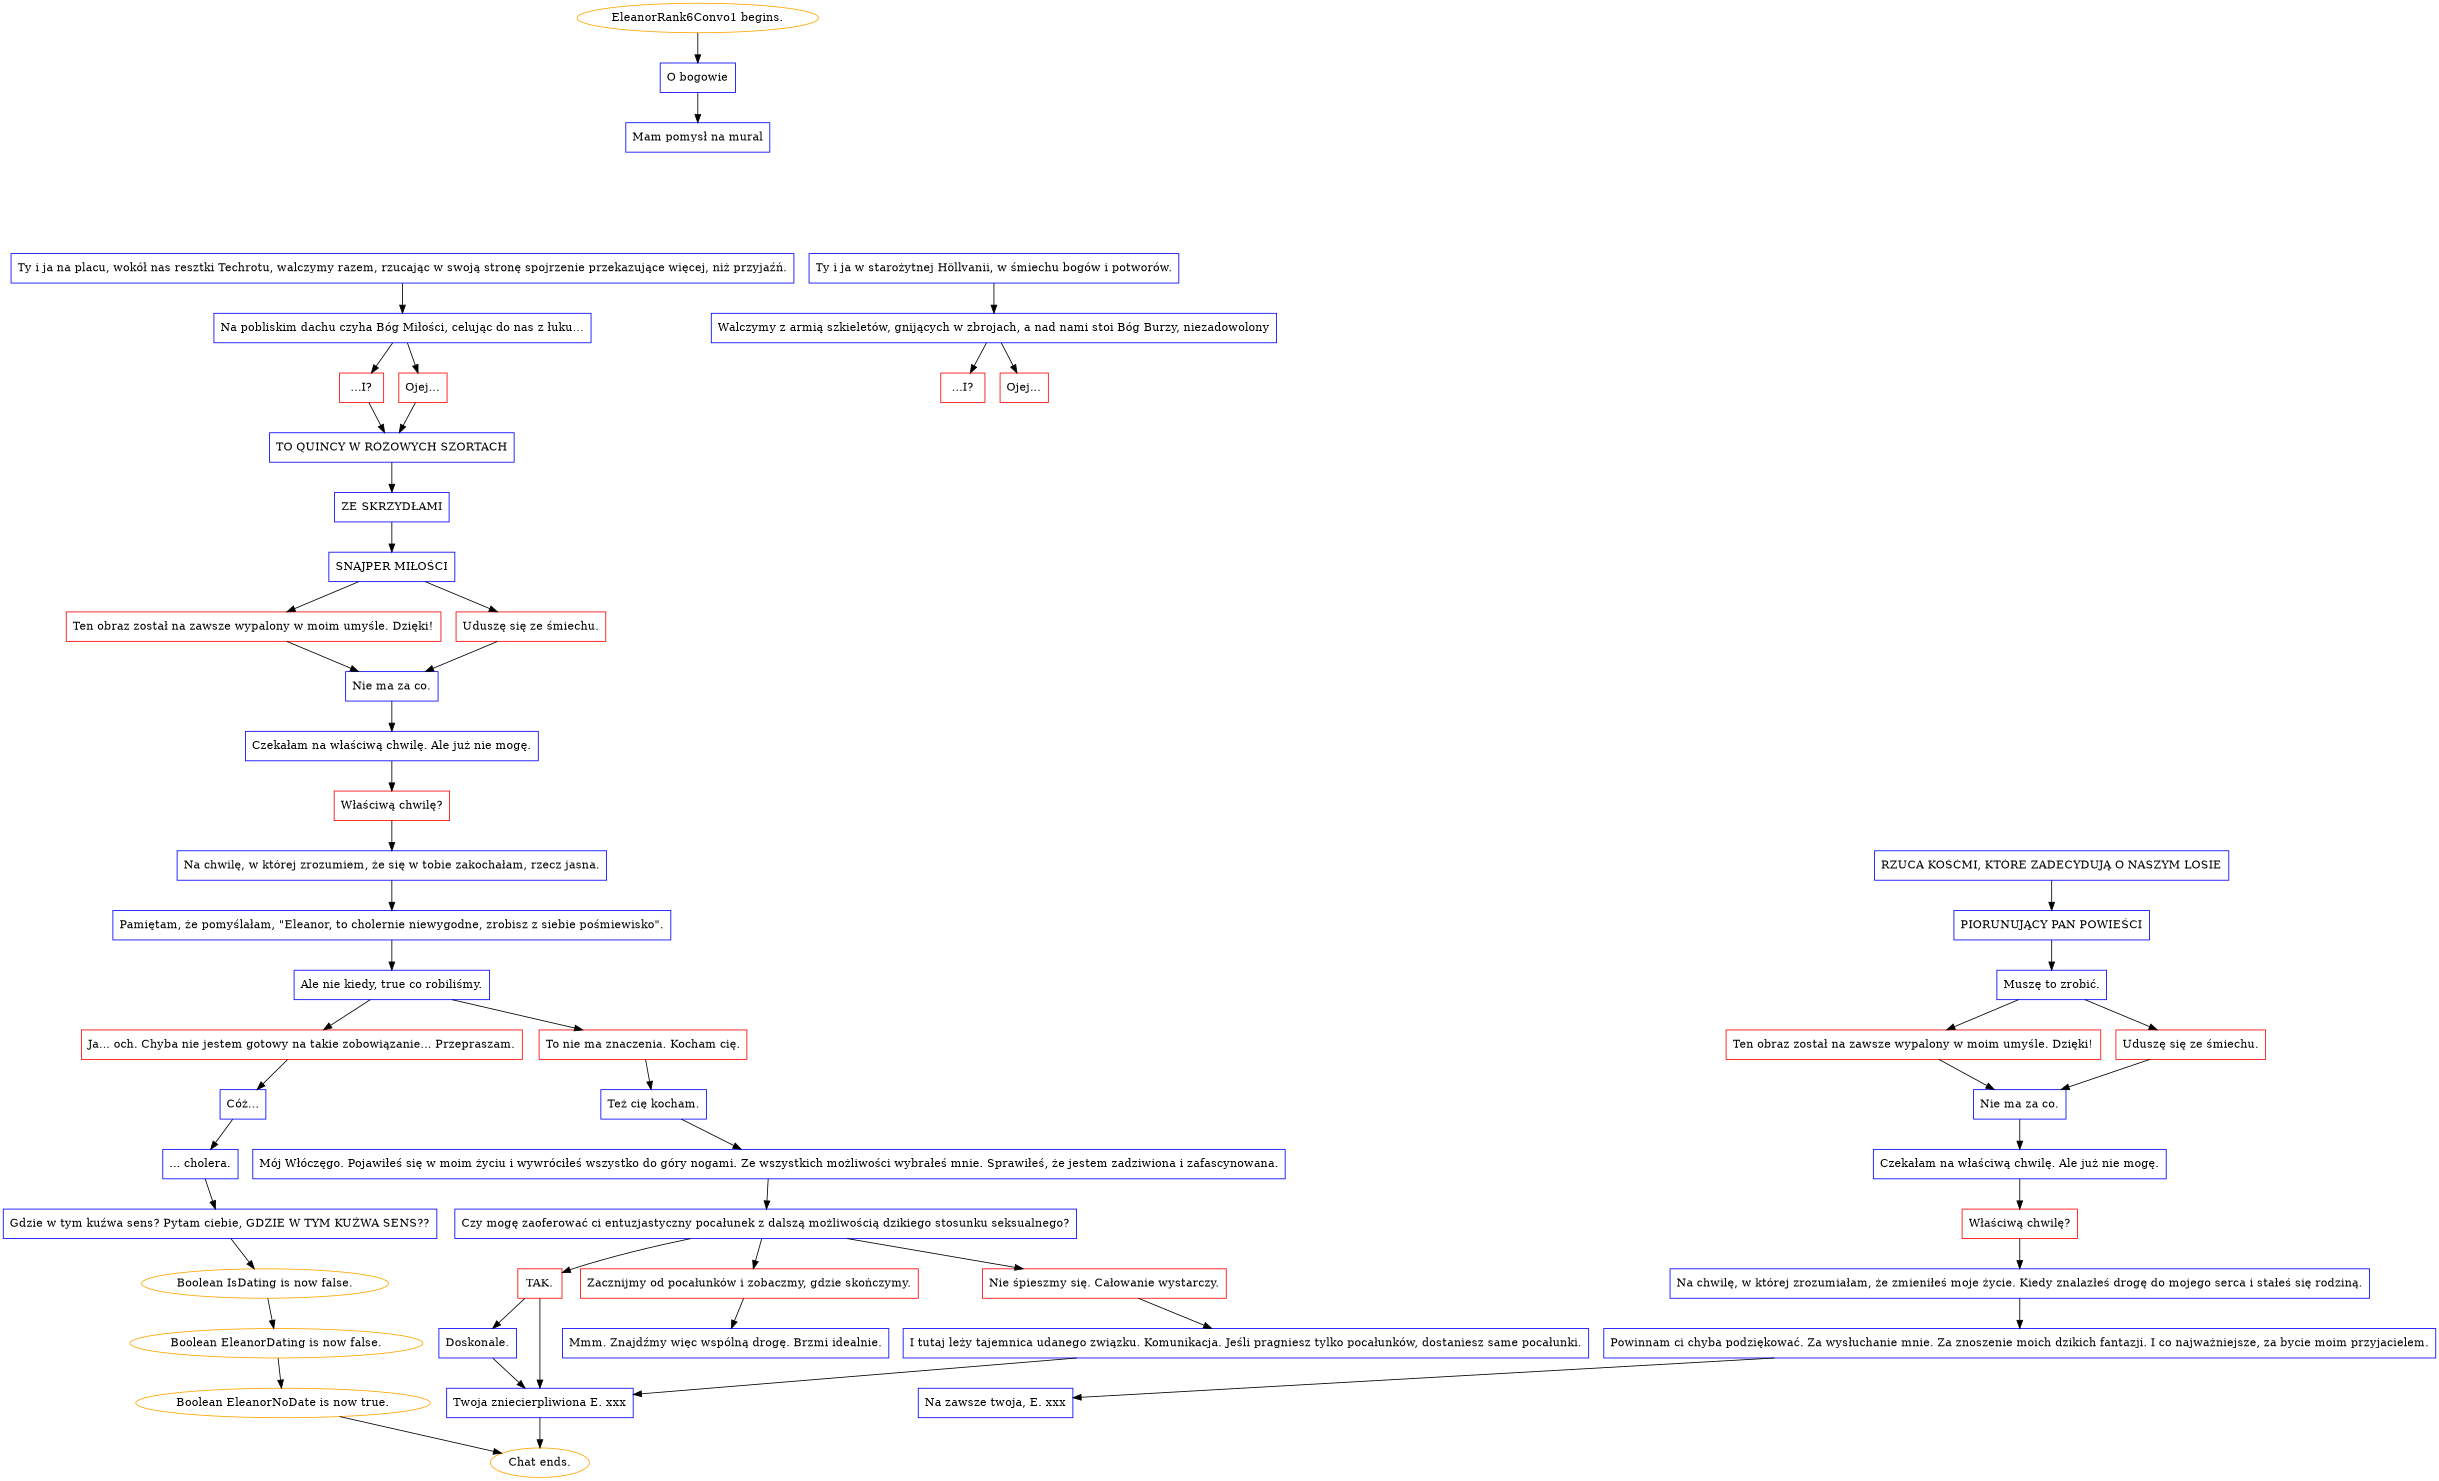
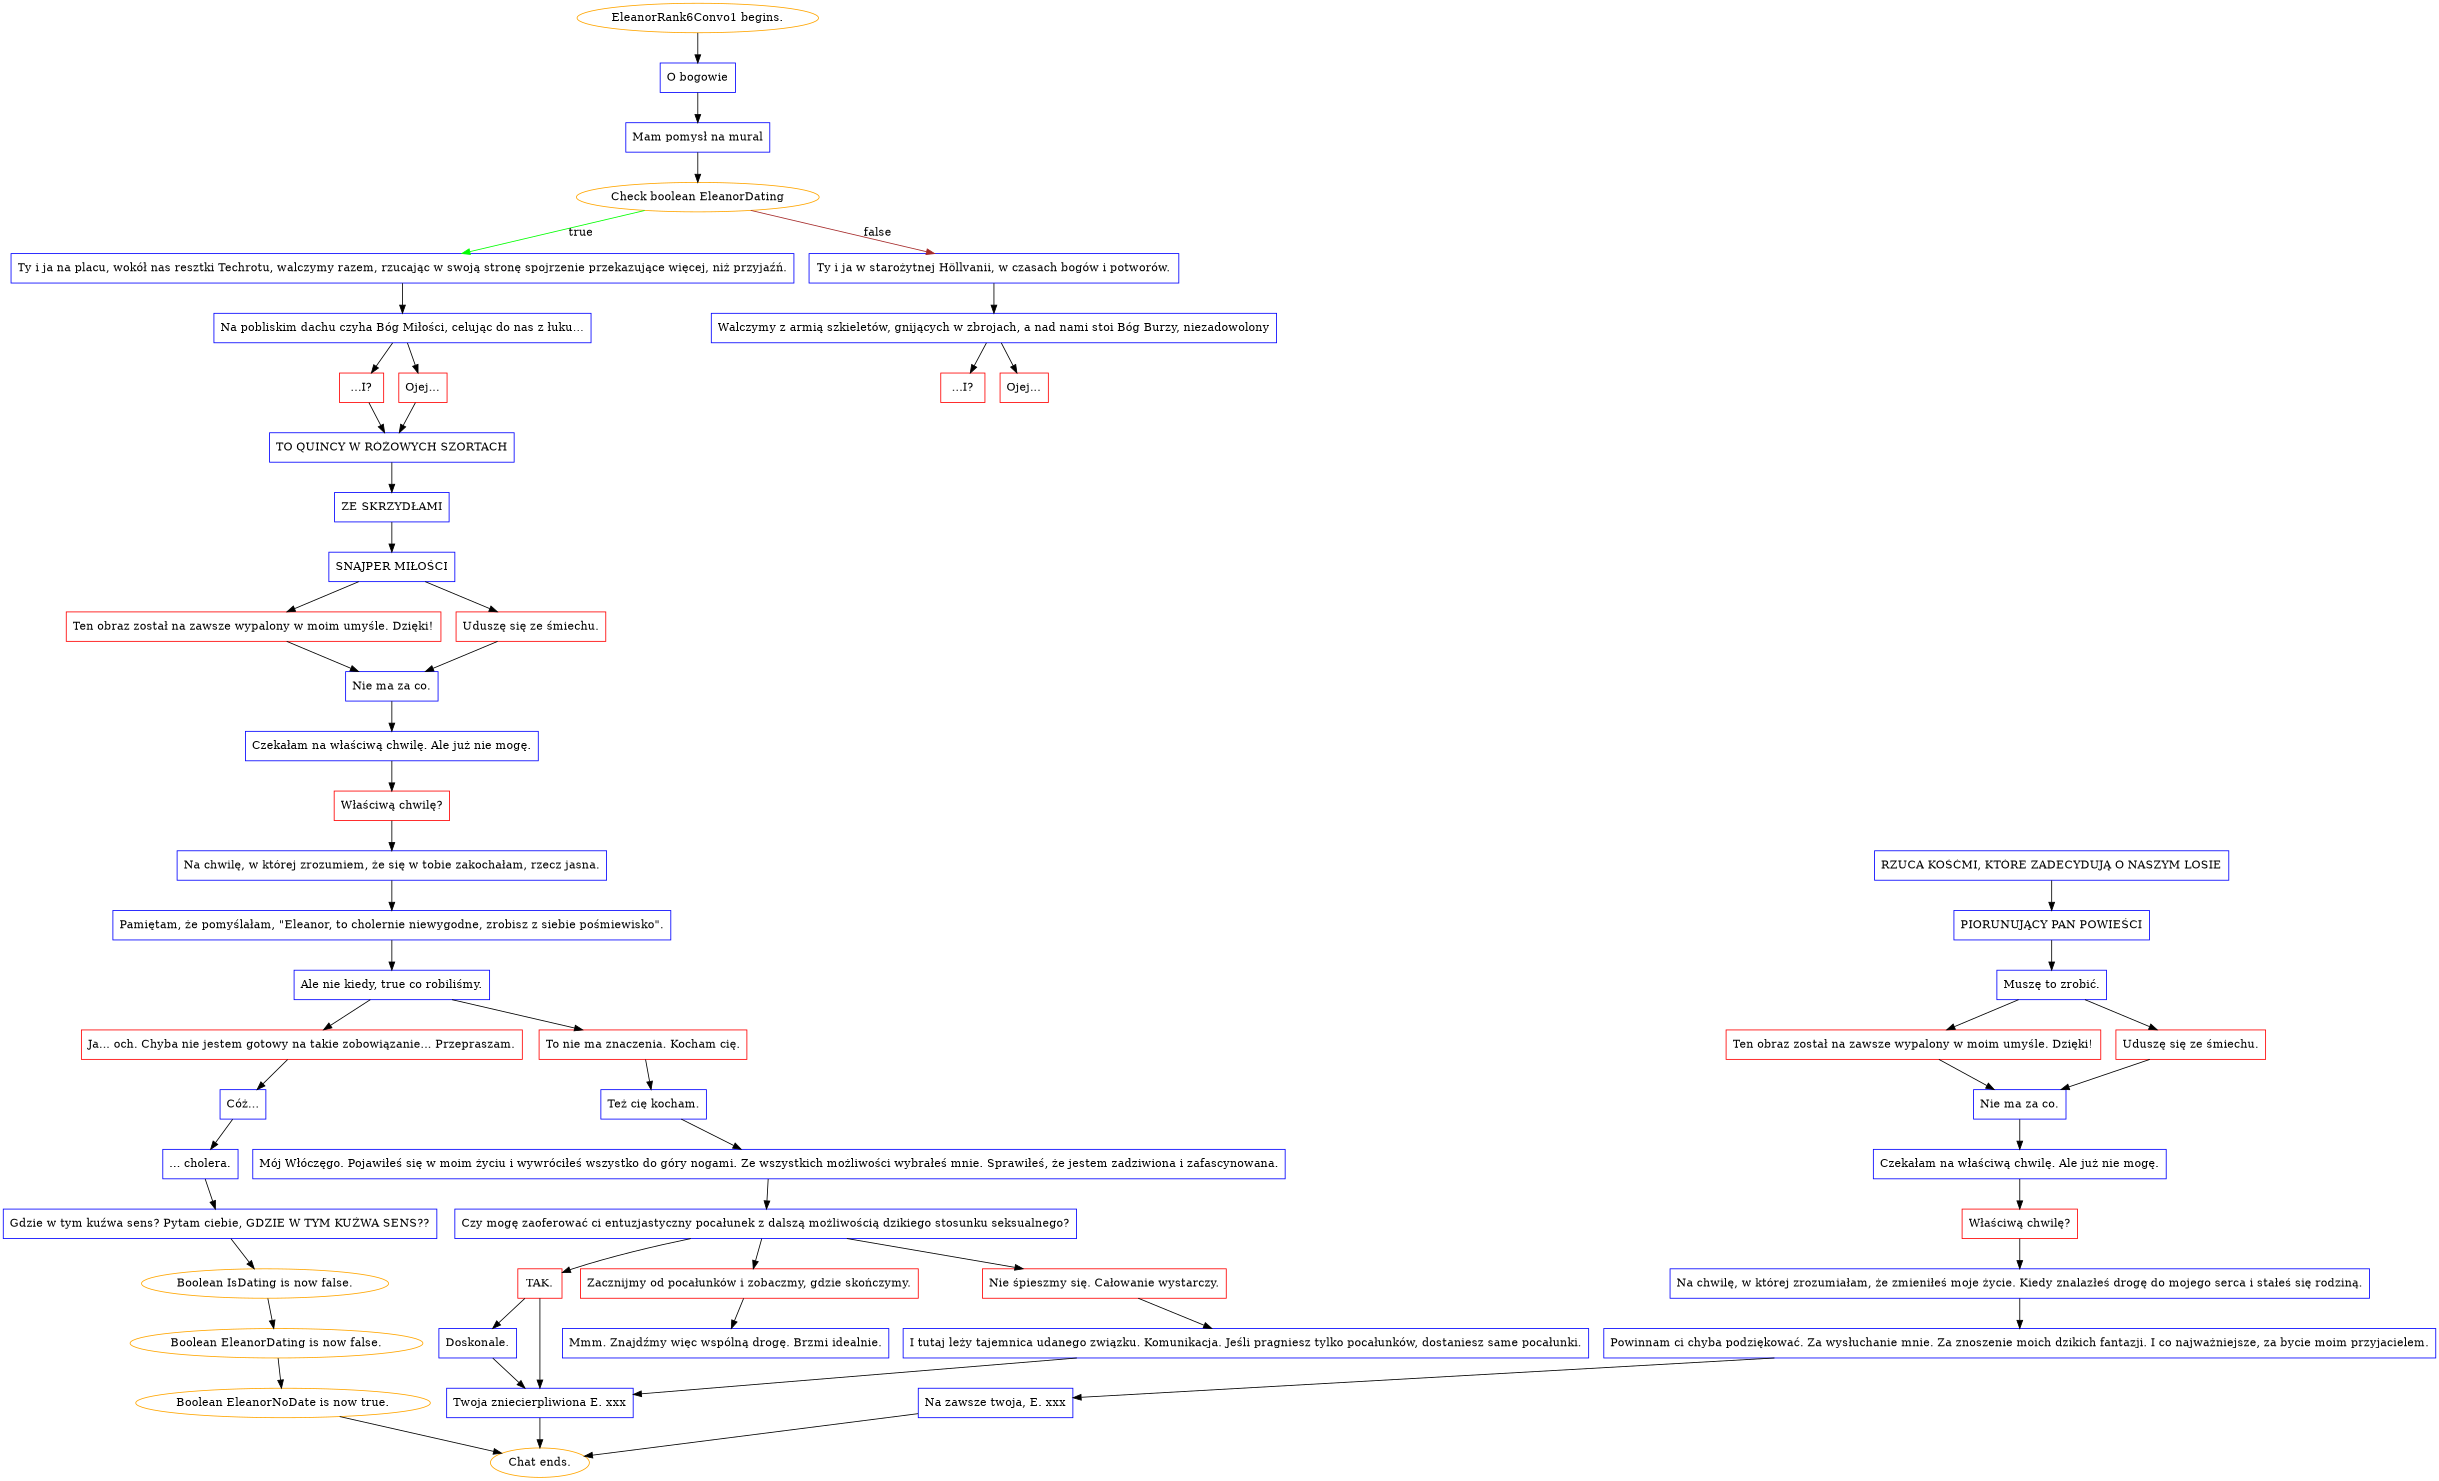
none -> (698, 197)
(994, 268) -> (994, 268)
none -> (755, 1434)
